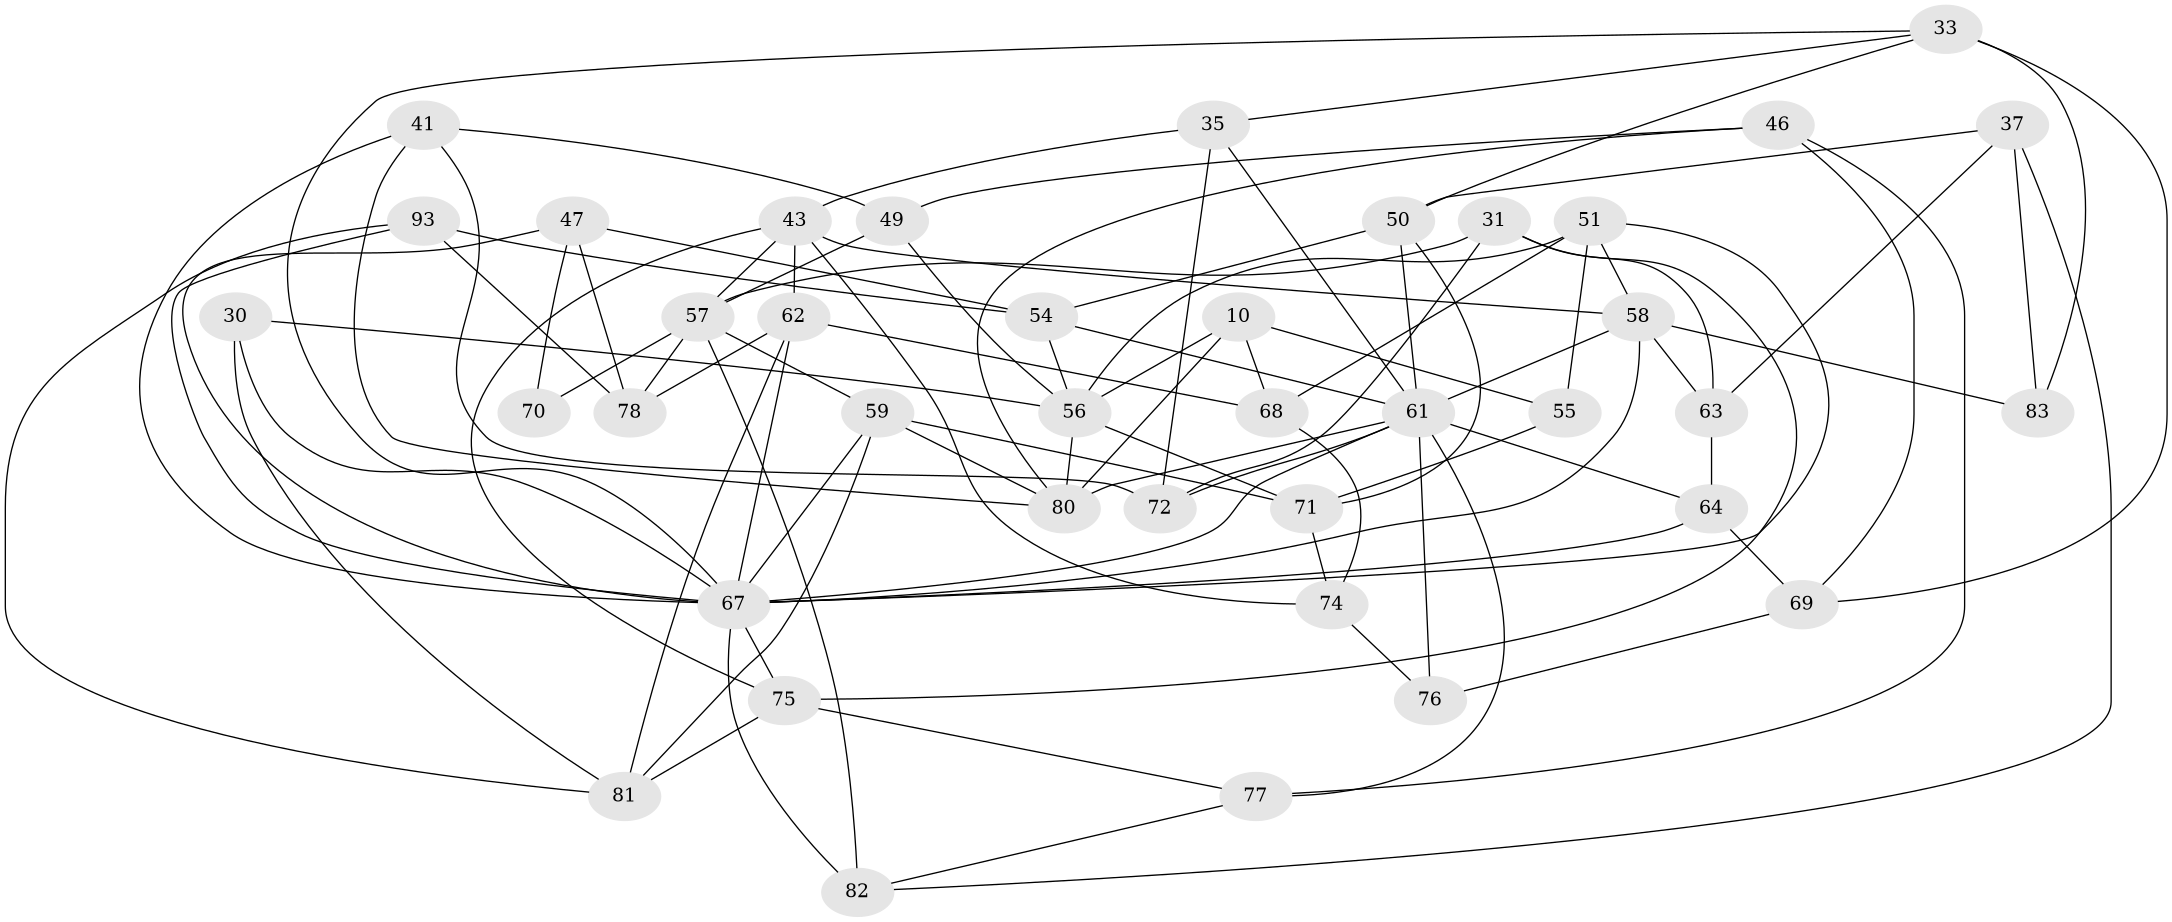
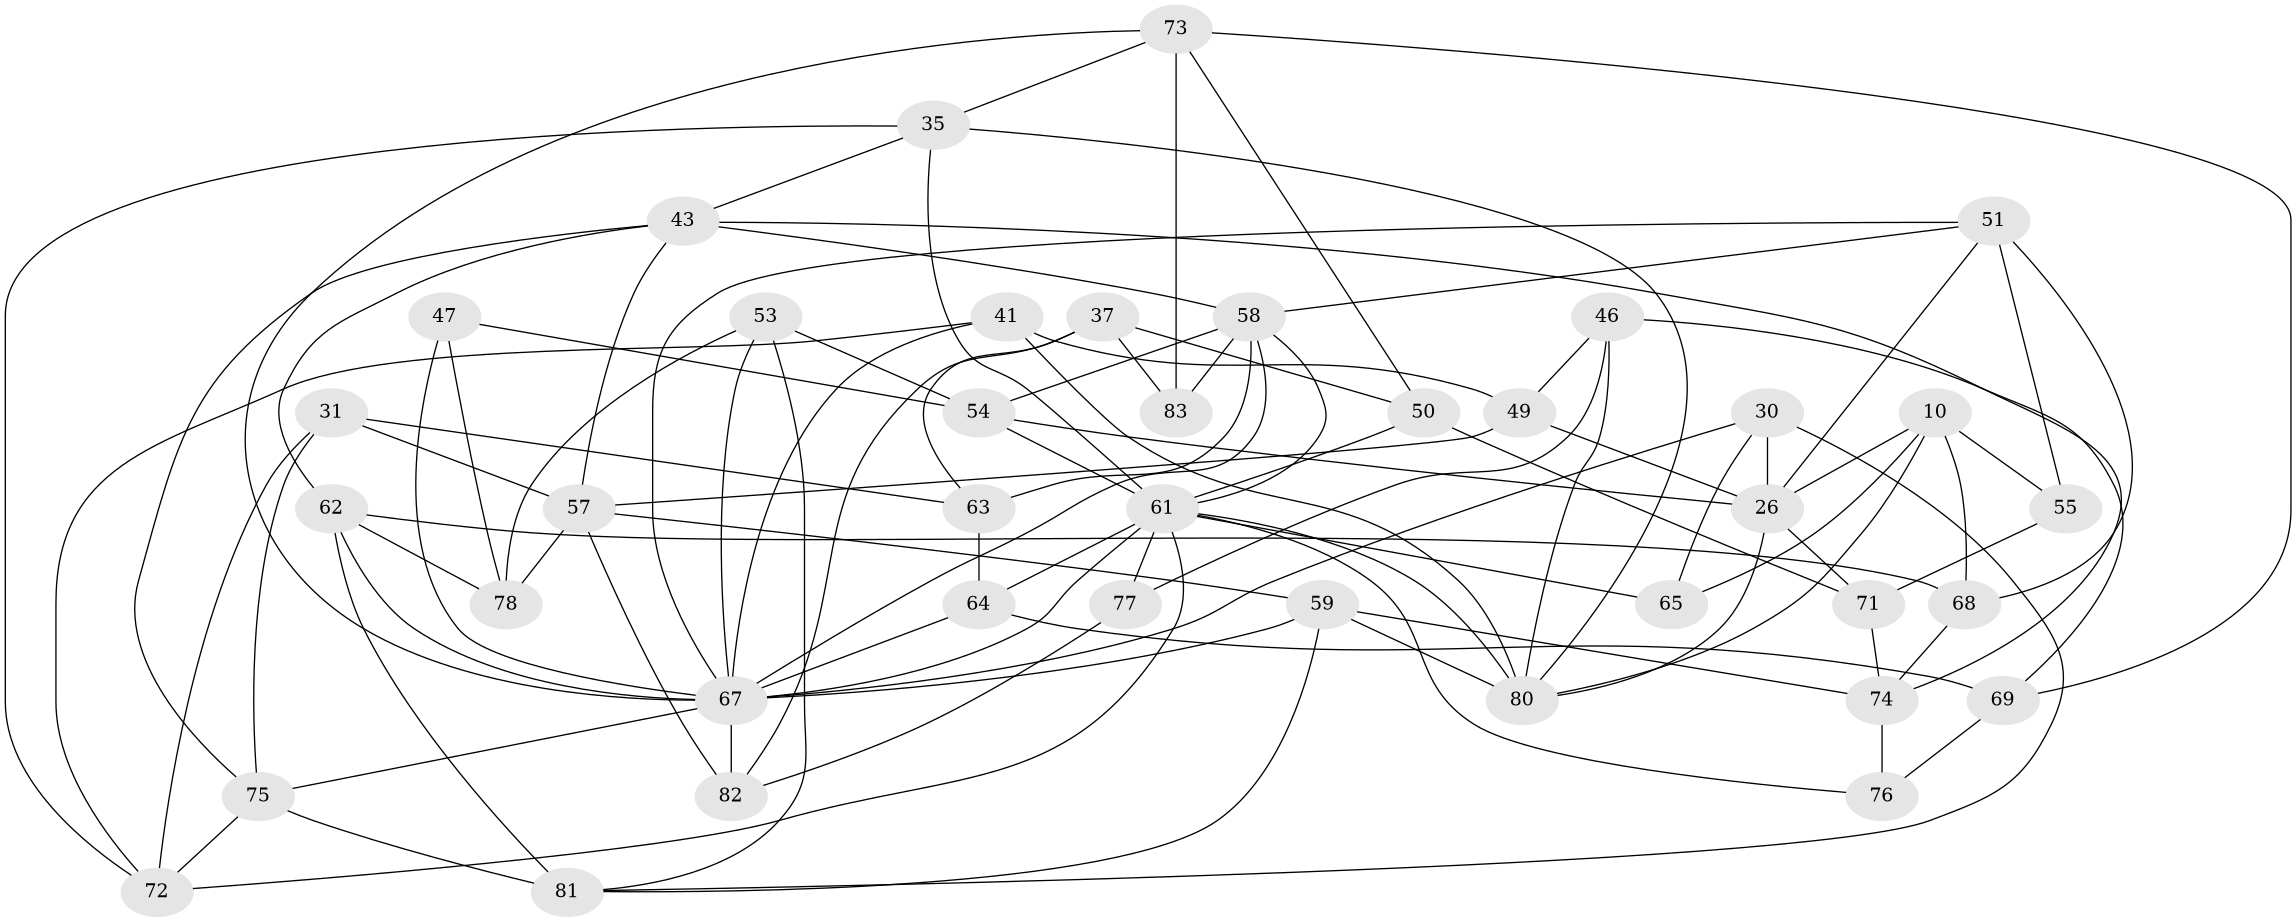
(1946, 29) -> (1176, 29)
none -> (1507, 216)
(424, 221) -> (766, 317)
(1235, 265) -> (1114, 365)
(534, 413) -> none
(1075, 413) -> (1767, 509)
(1093, 460) -> (1615, 655)
none -> (1672, 605)
(1020, 749) -> (208, 844)
